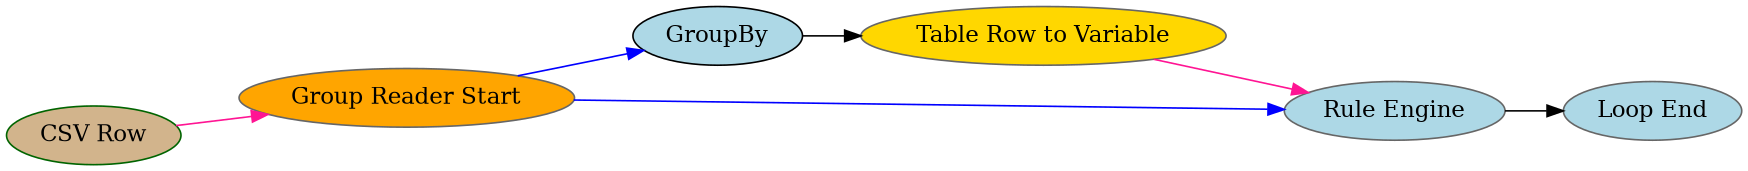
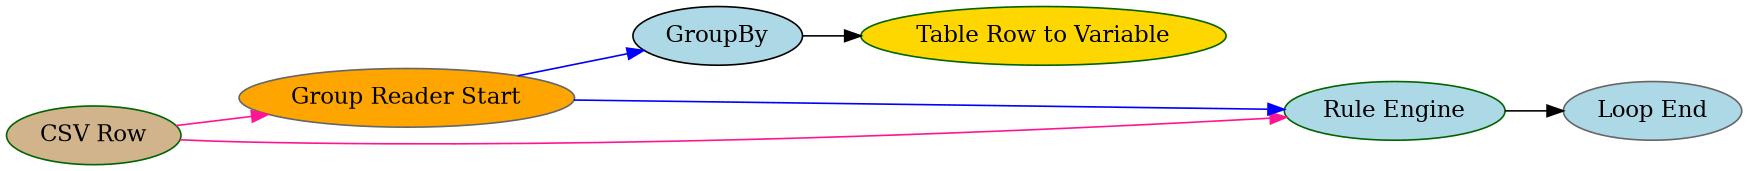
(1043, 36) -> (1043, 36)
(1223, 74) -> (725, 140)
(1395, 111) -> (1395, 111)
